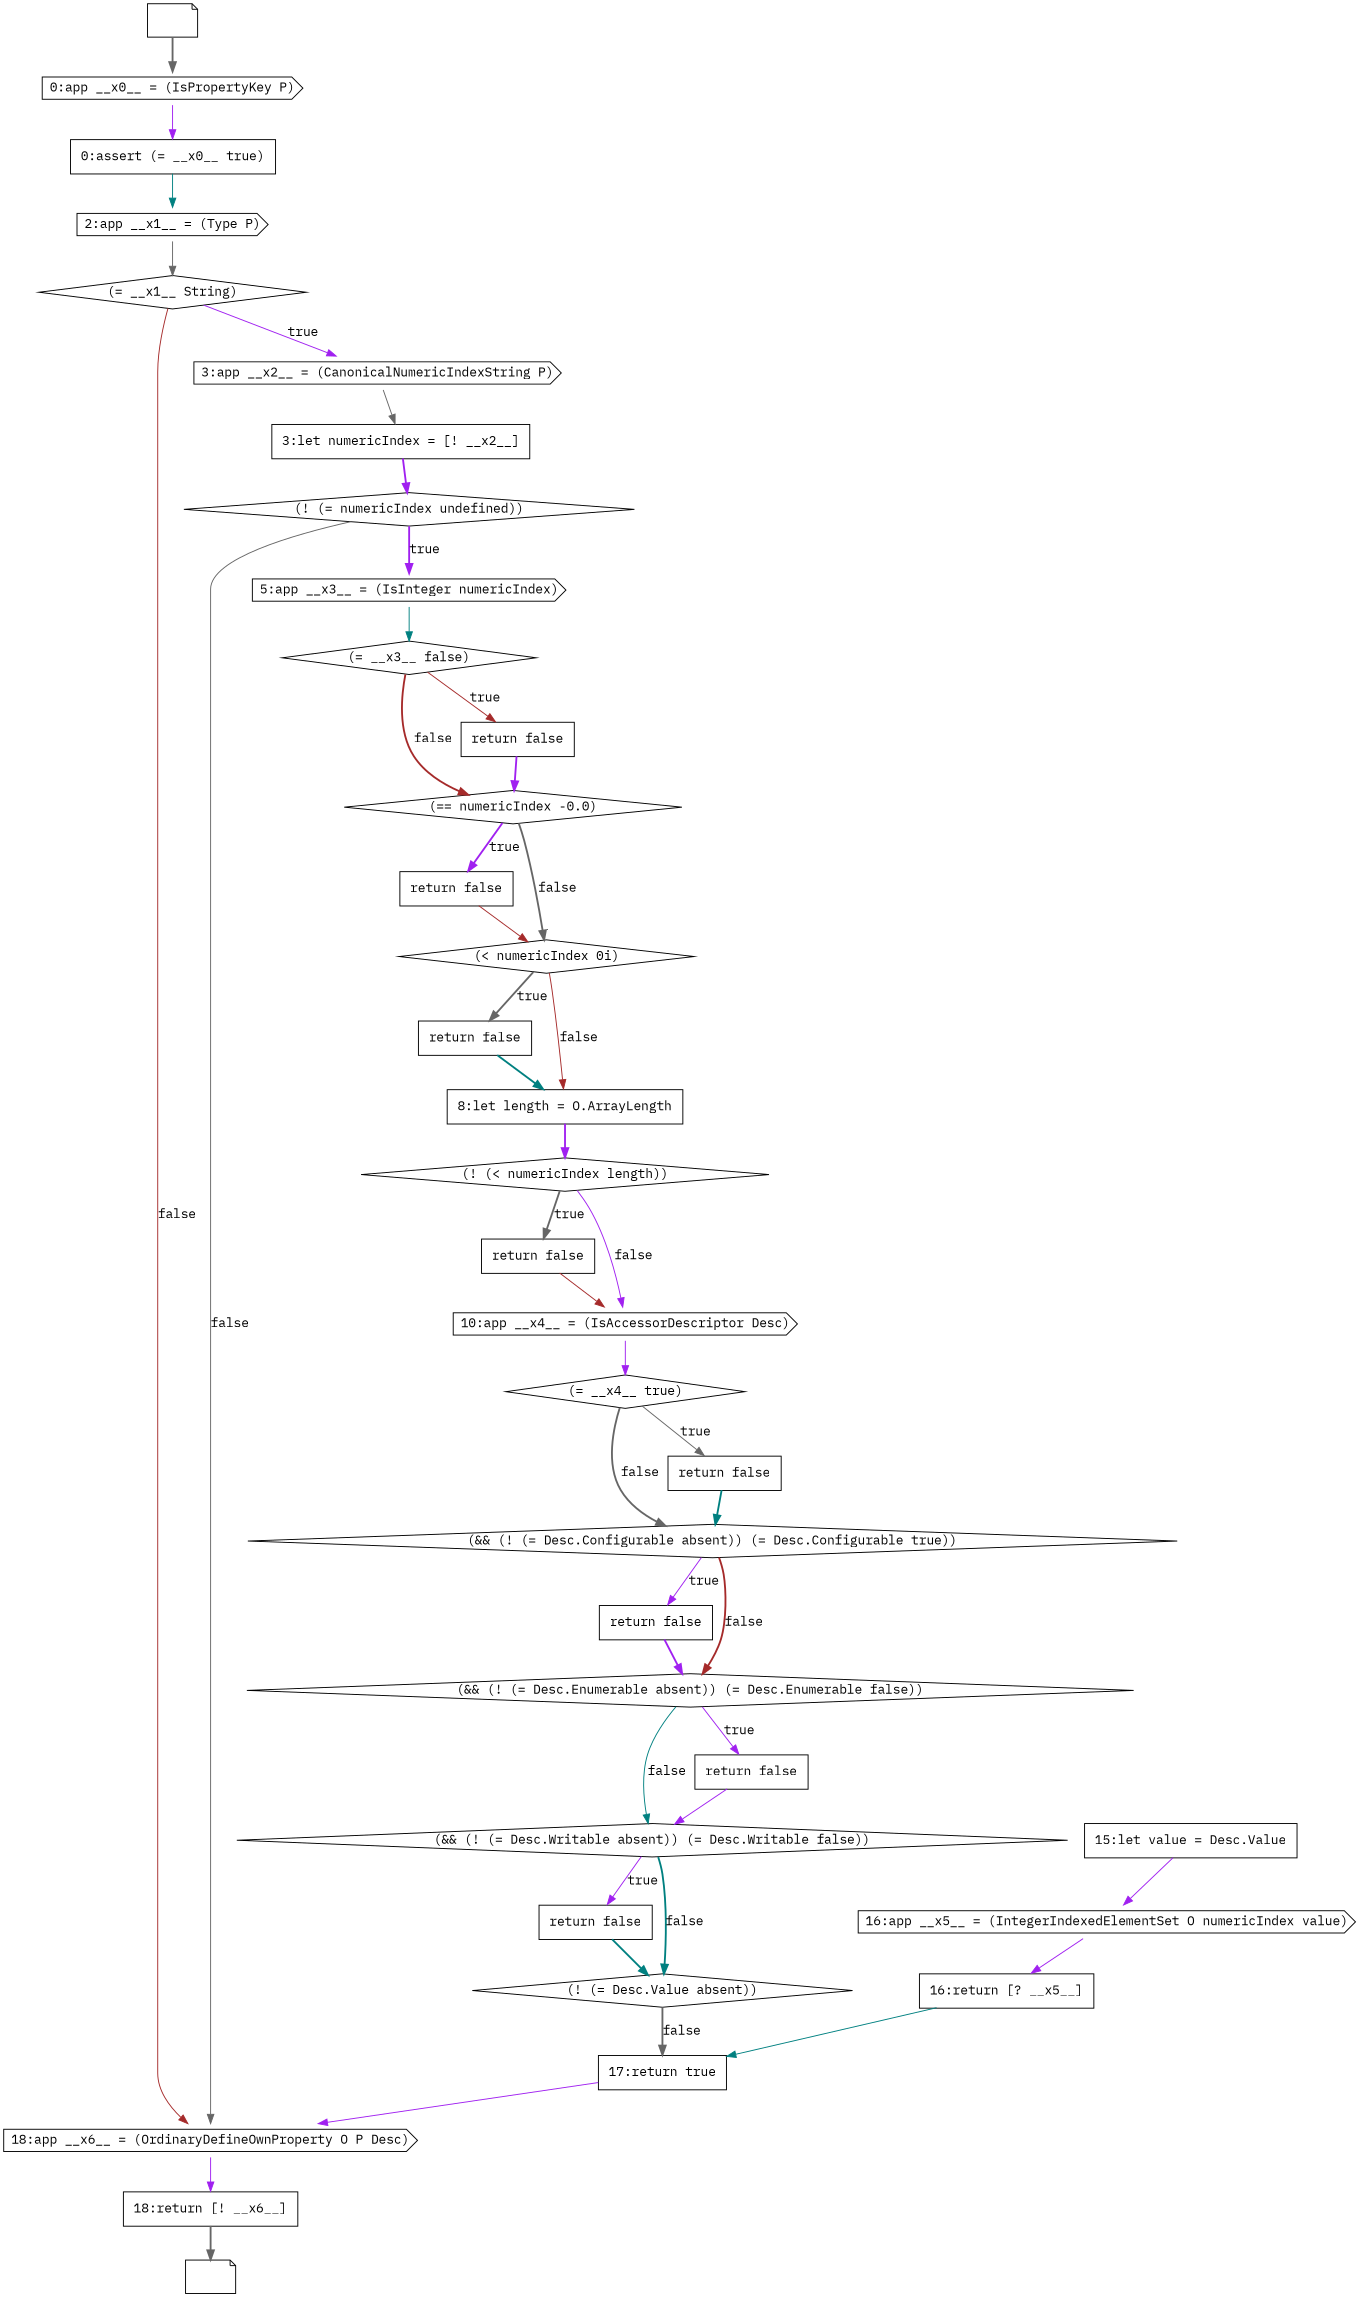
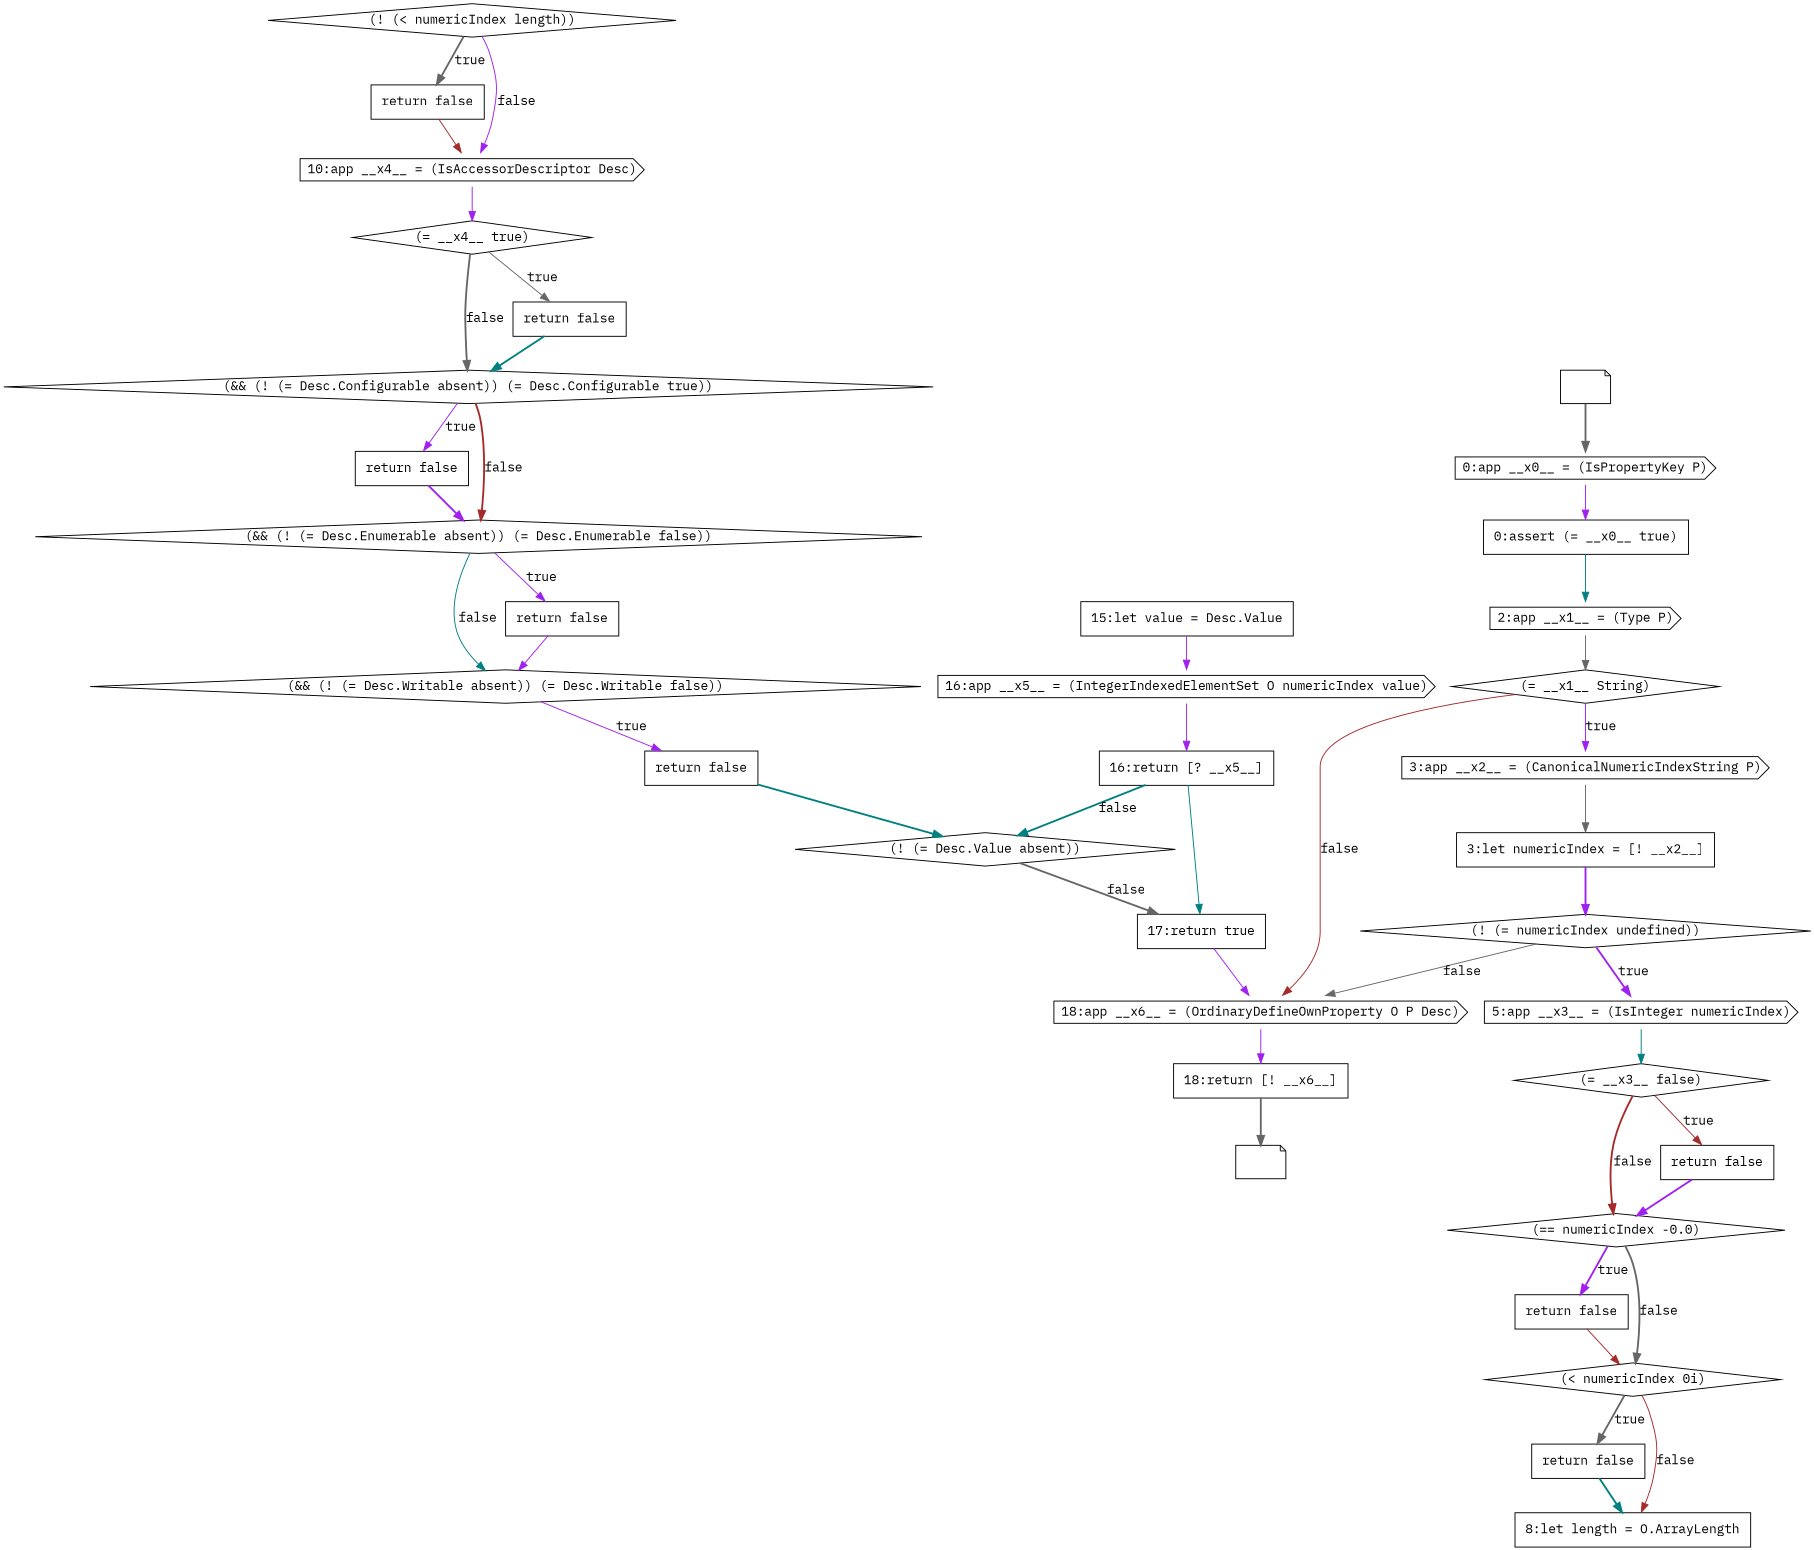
(565, 1136) -> none
(666, 1910) -> (1086, 808)
